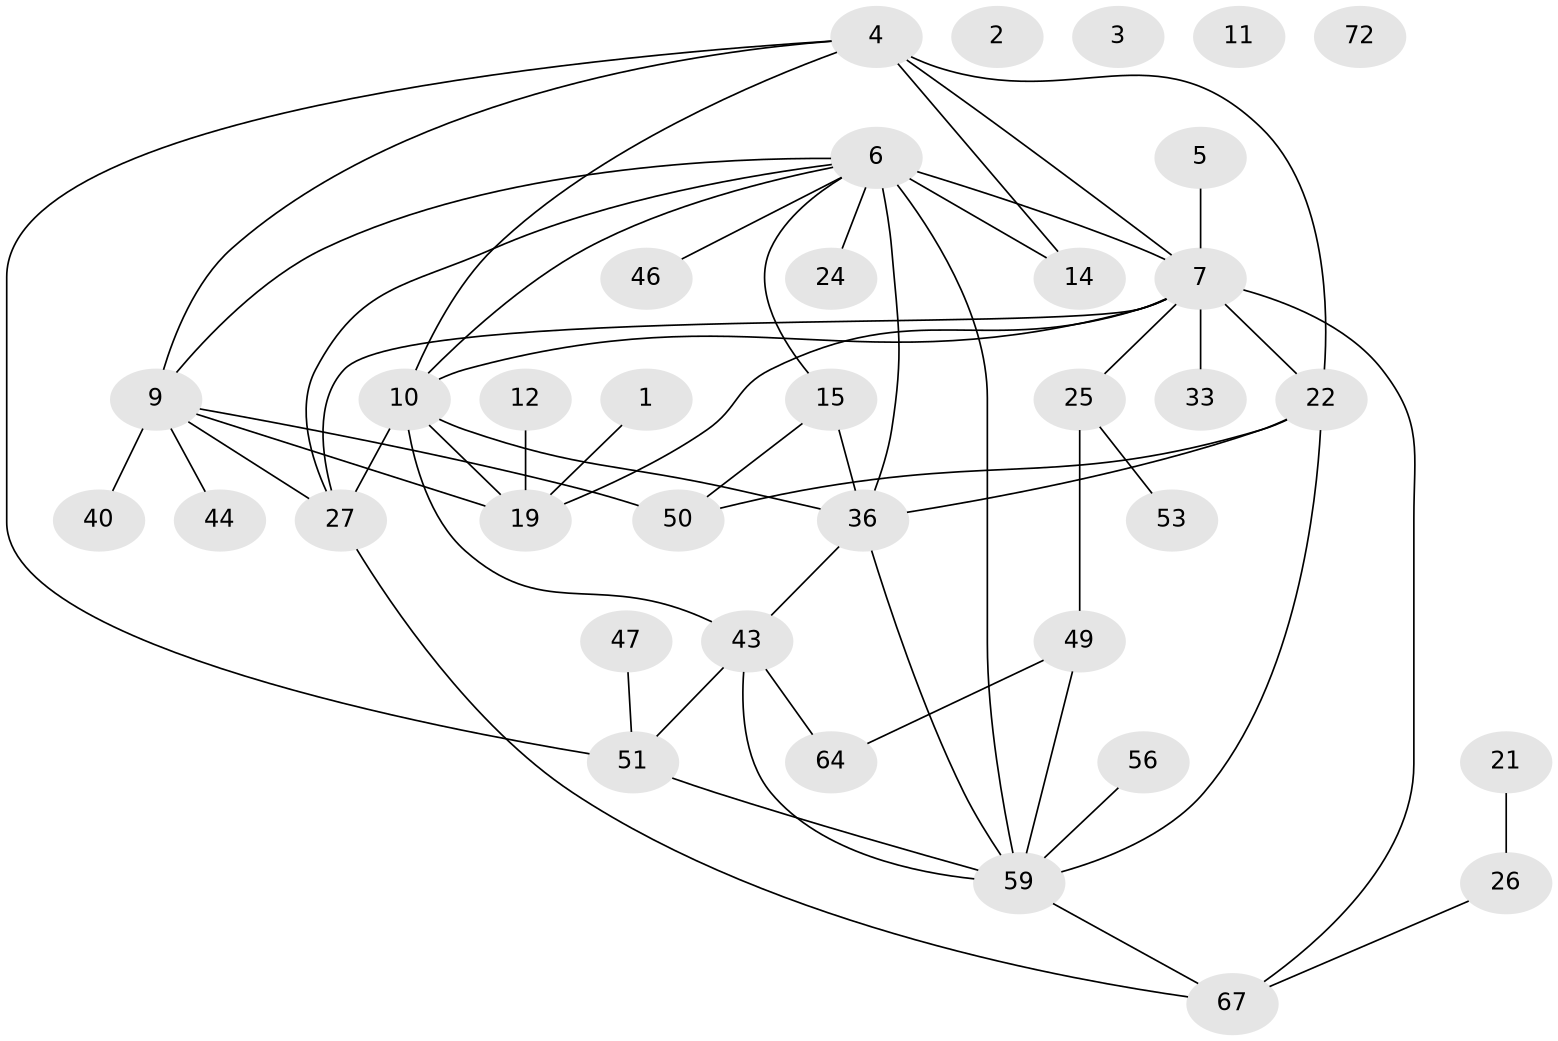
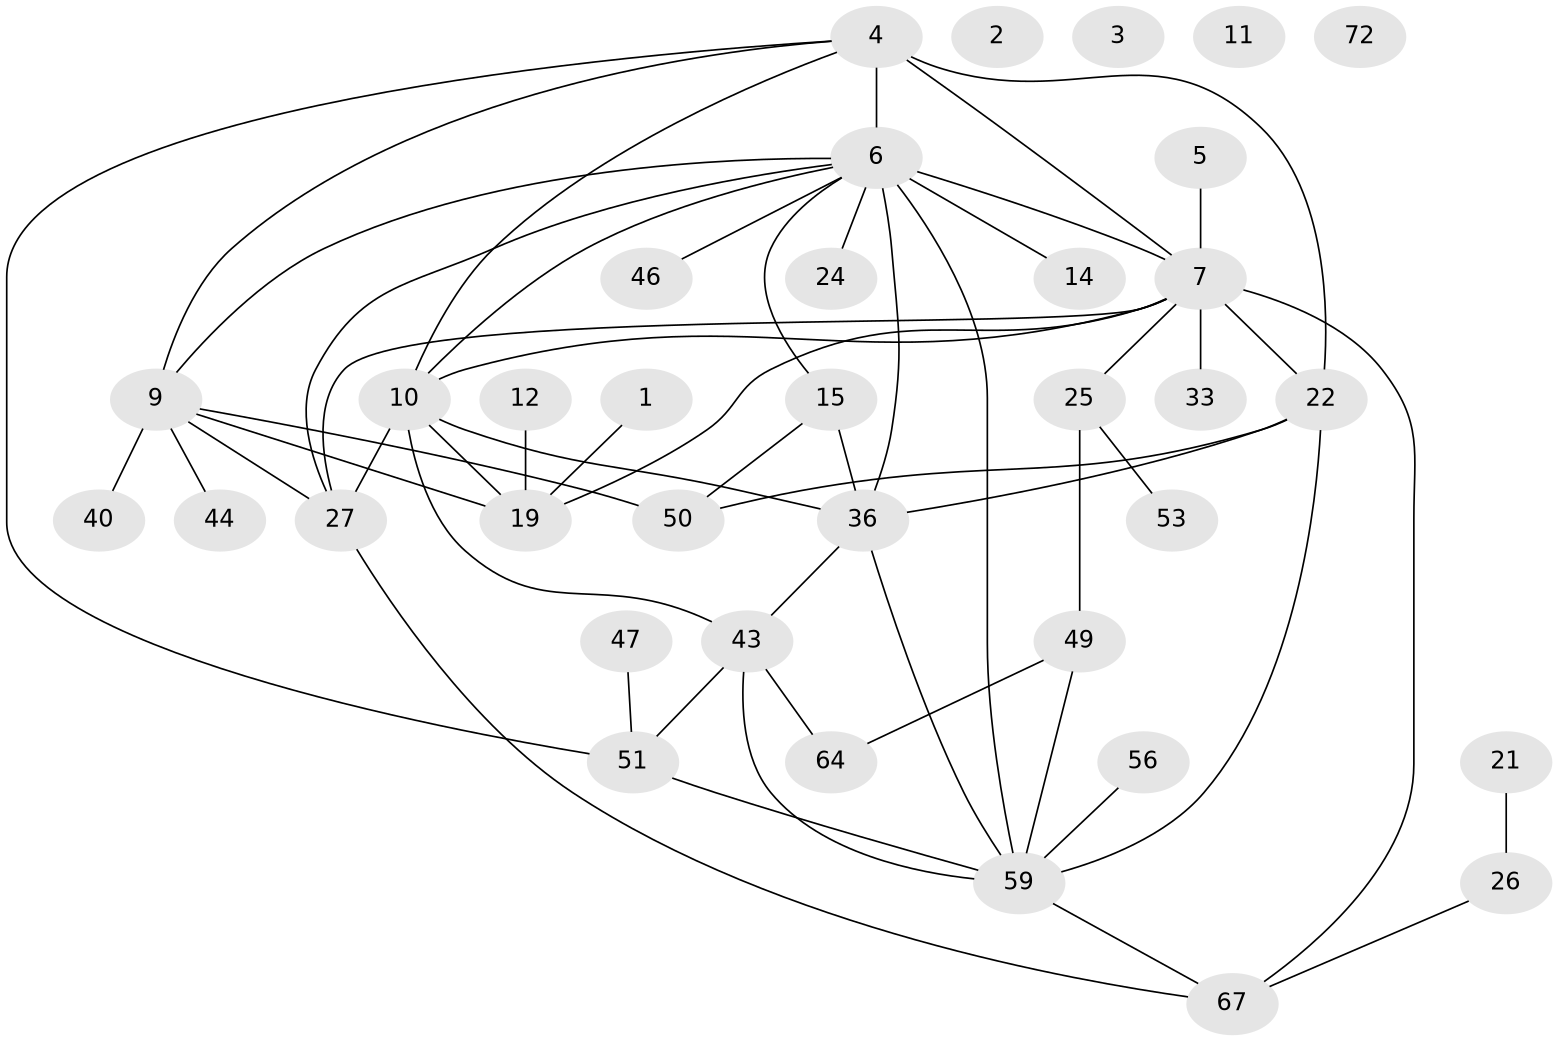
(978, 158) -> (877, 98)
